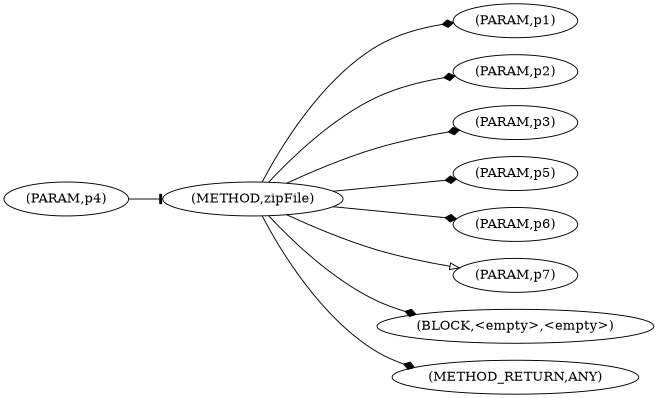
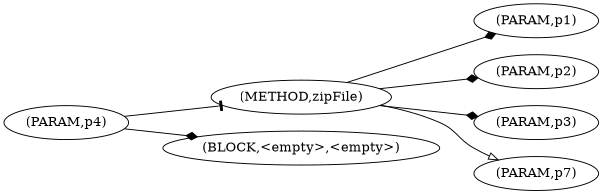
(515, 174) -> none
(515, 224) -> none
(331, 272) -> (155, 132)
(515, 377) -> none
